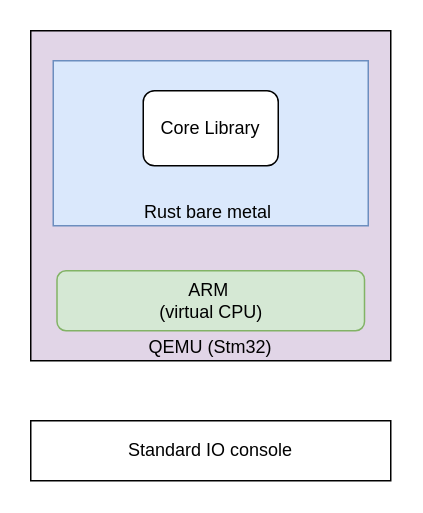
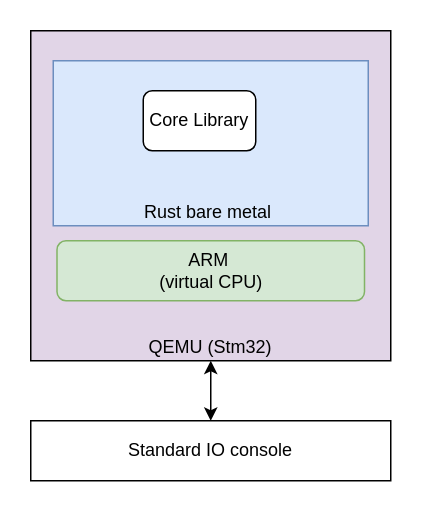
(211, 128) -> (200, 121)
(211, 301) -> (211, 271)
none -> (211, 391)
